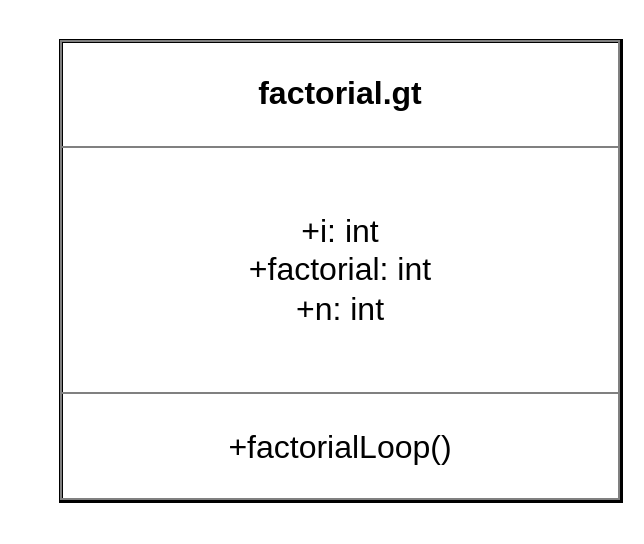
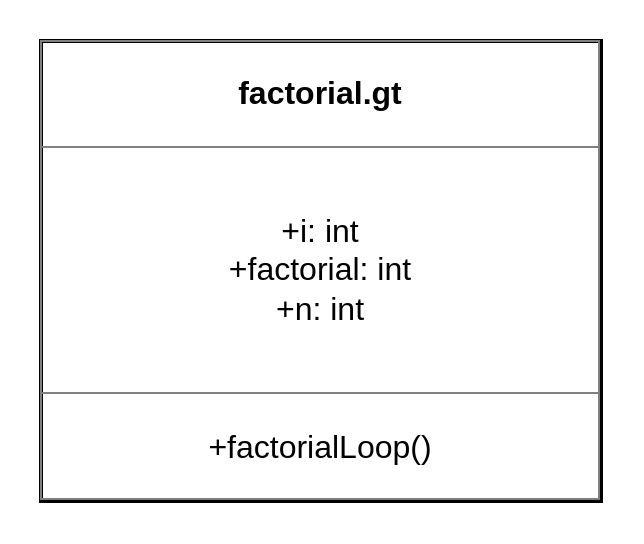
(341, 271) -> (321, 271)
